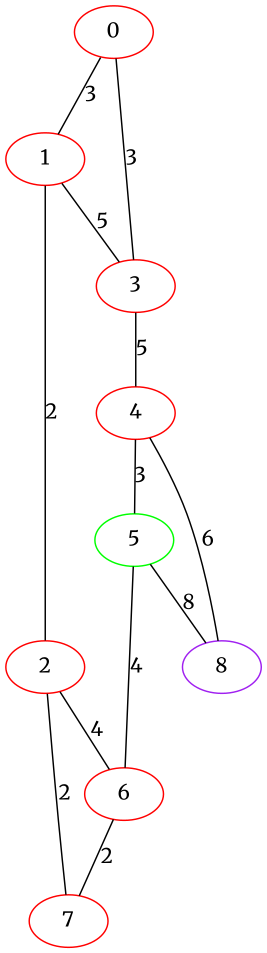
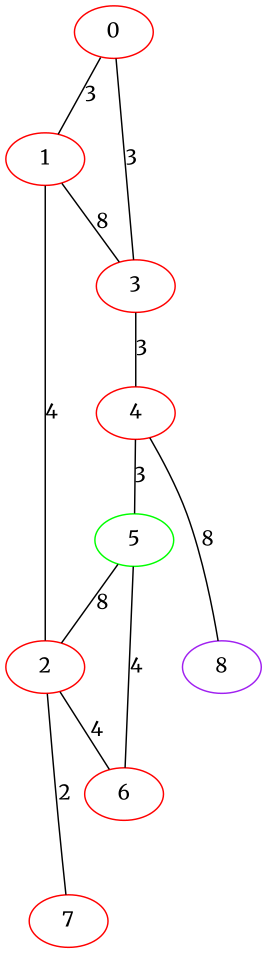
(103, 223) -> (103, 223)
(142, 350) -> (142, 350)
(52, 413) -> (52, 413)
(208, 540) -> (208, 540)
(178, 604) -> (90, 604)
(96, 858) -> none
